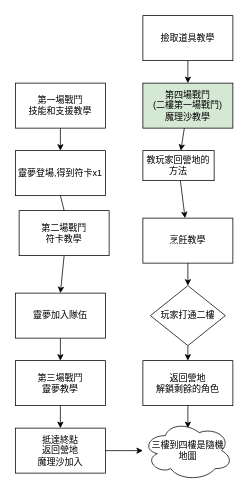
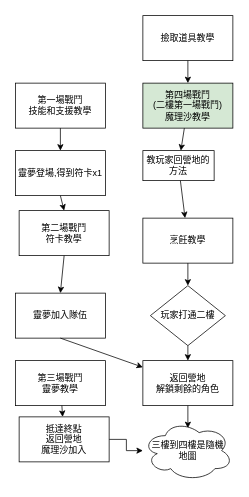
(63, 206) -> (62, 204)
(60, 346) -> (99, 352)
(60, 450) -> (64, 439)
